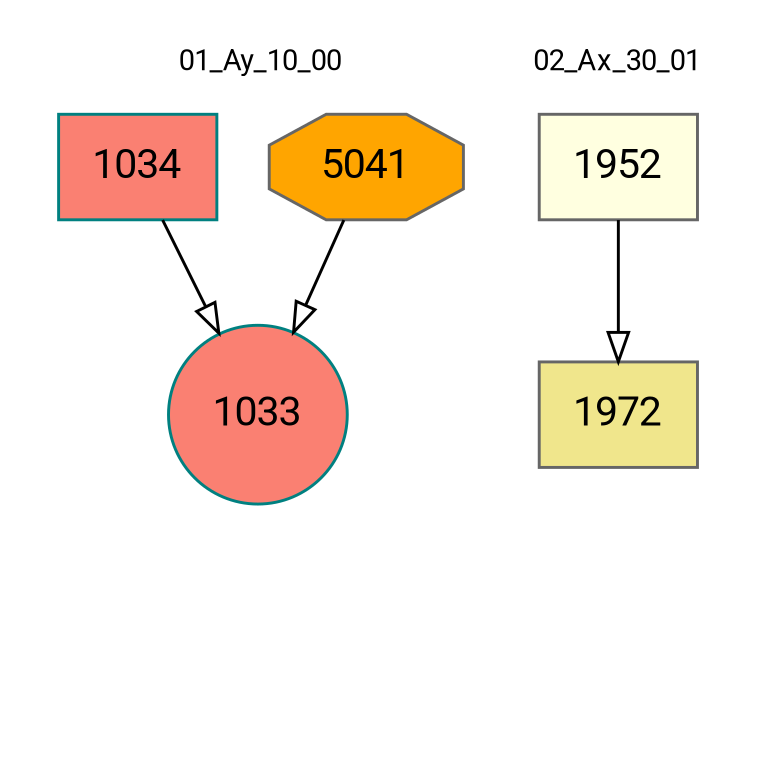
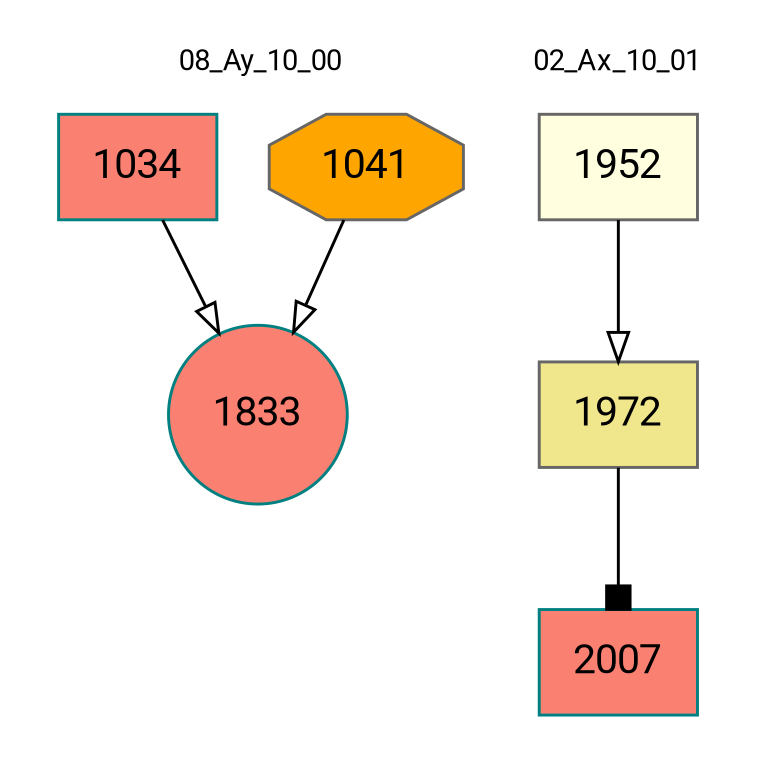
(261, 63) -> (261, 63)
(618, 63) -> (618, 63)
(366, 167) -> (366, 167)
(258, 415) -> (258, 415)
none -> (618, 662)
